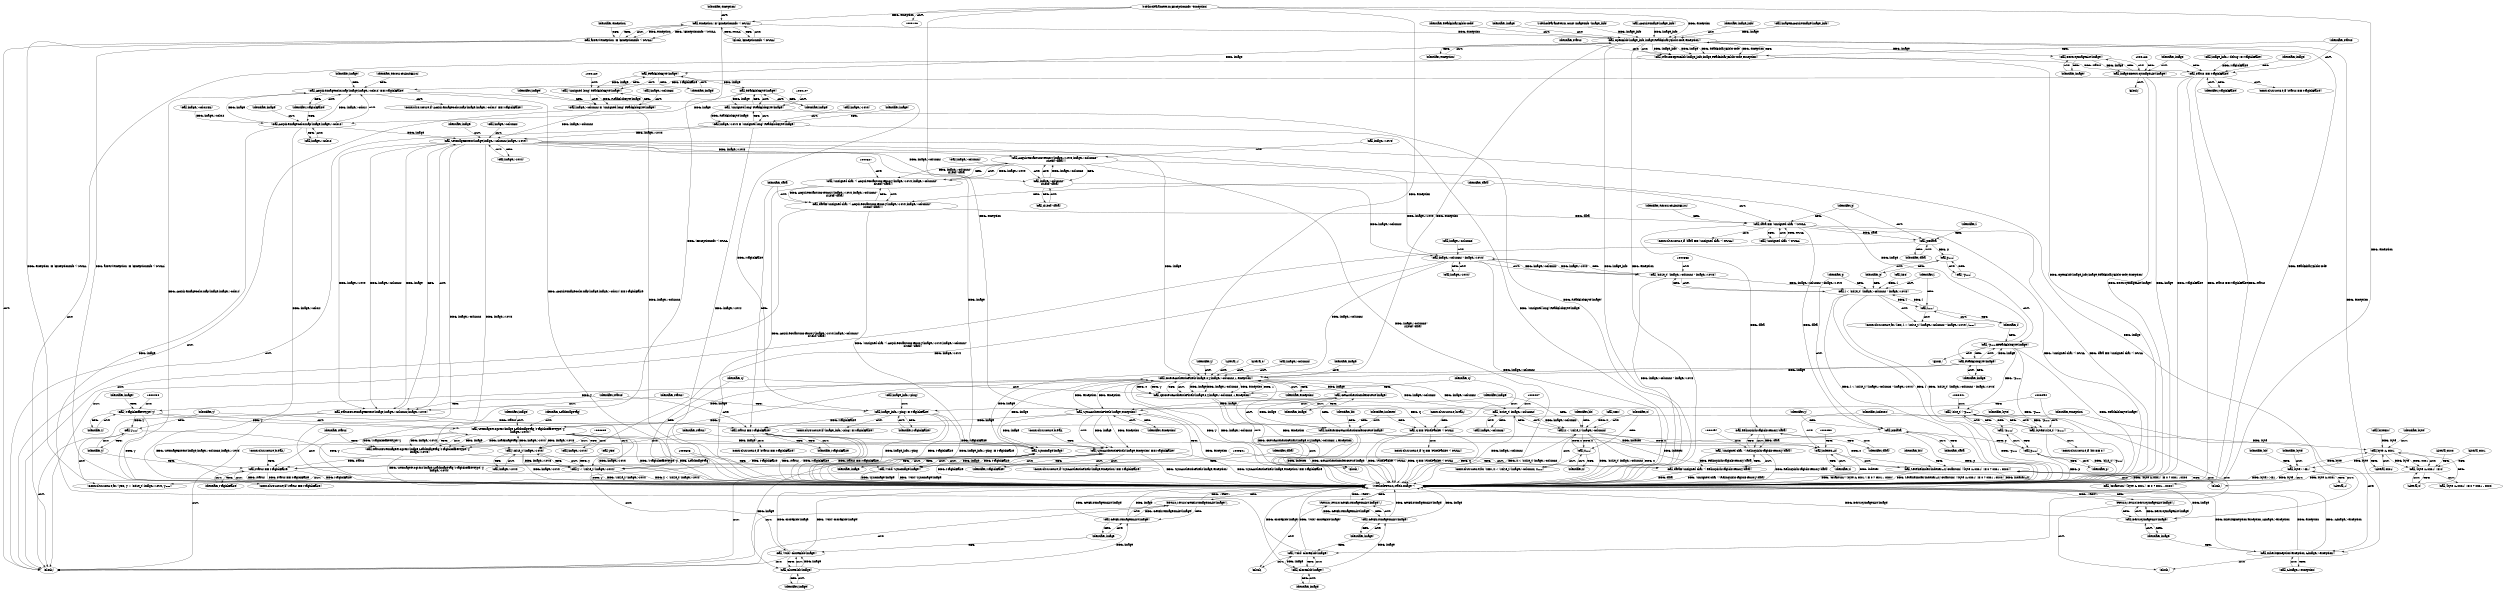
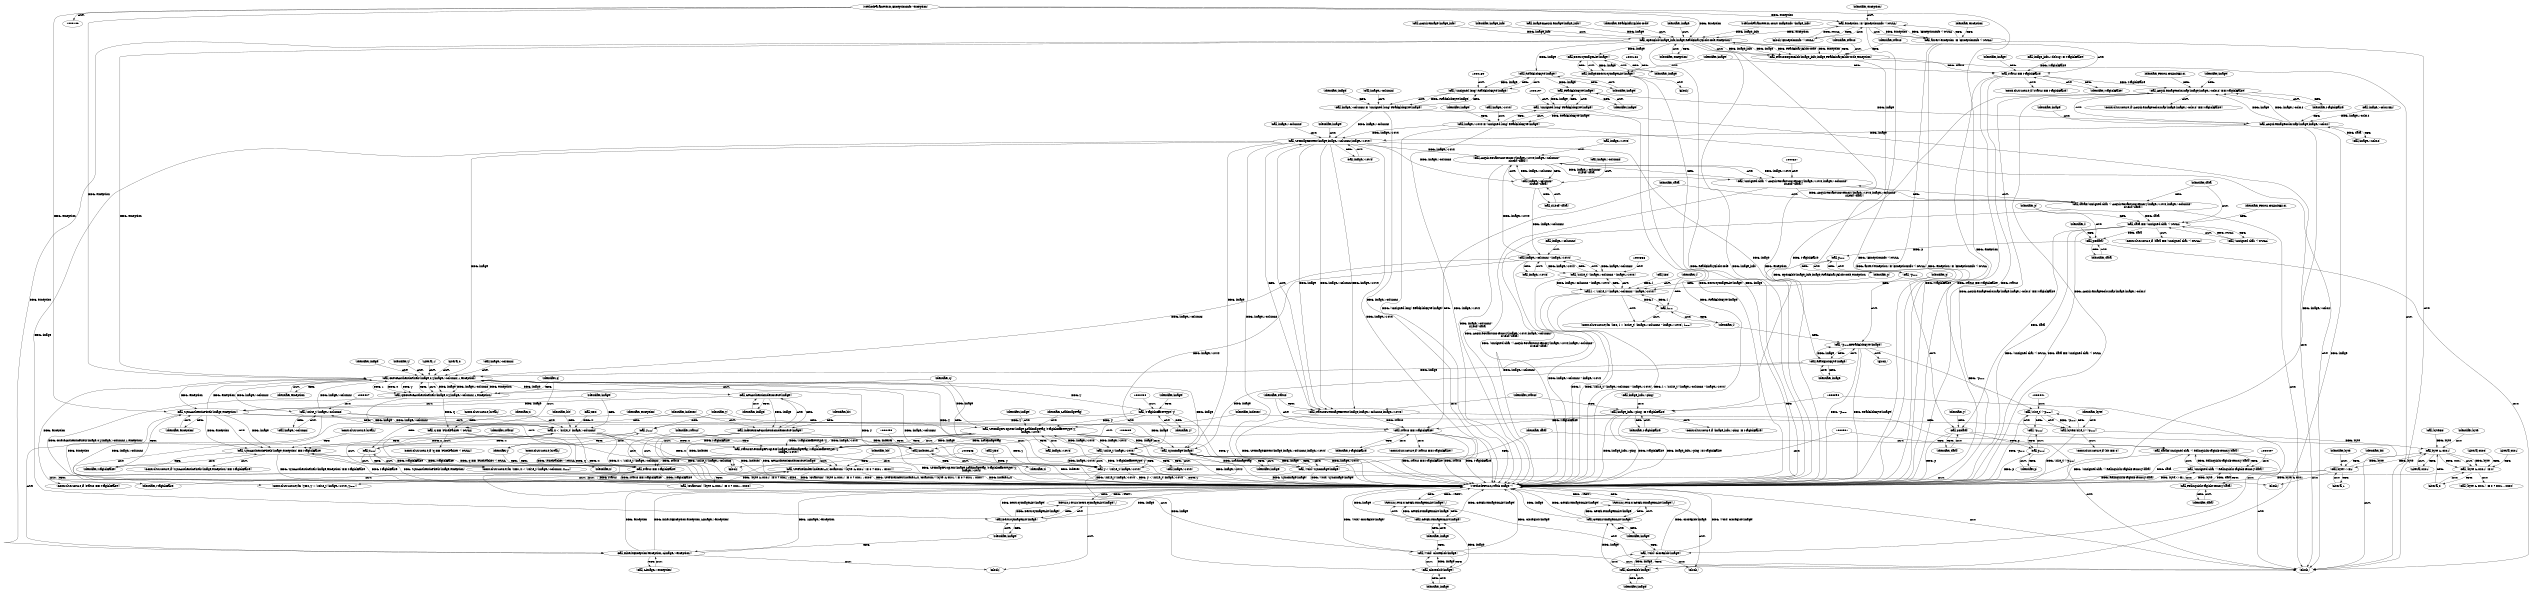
(320, 133) -> (2354, 133)
(1715, 260) -> none
(656, 338) -> (1897, 339)
